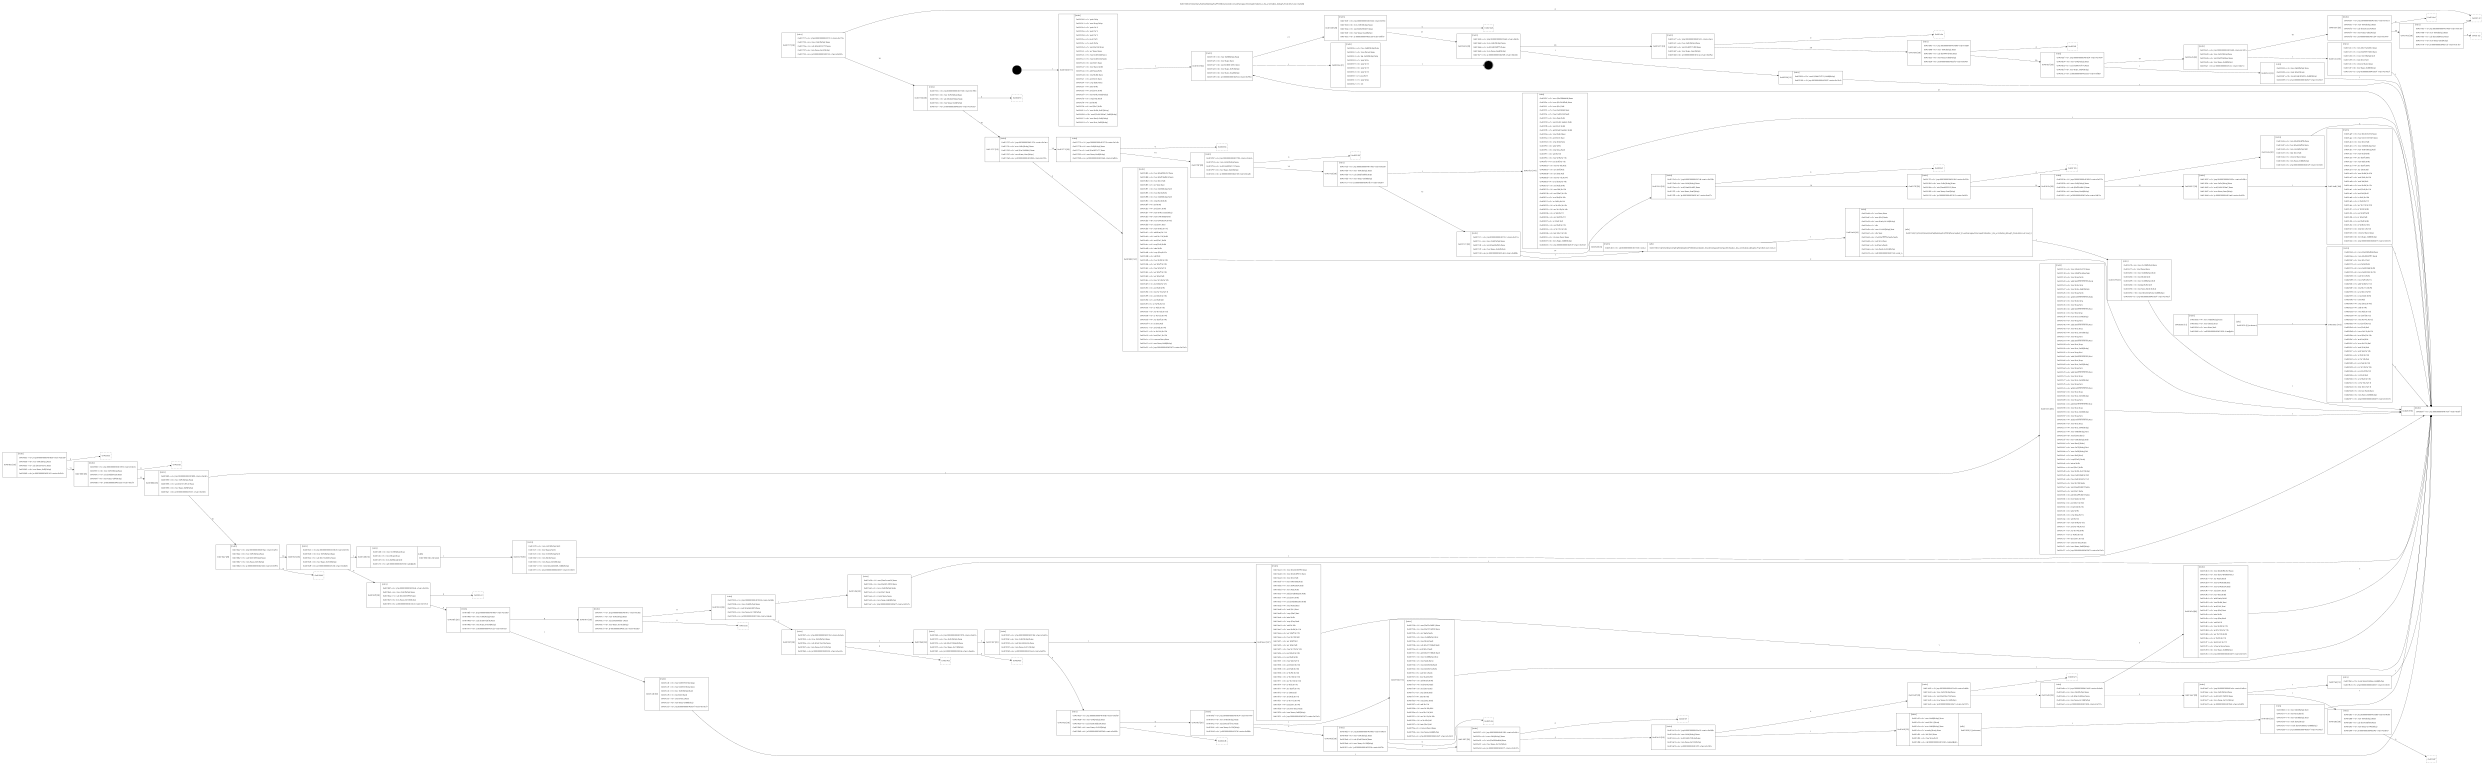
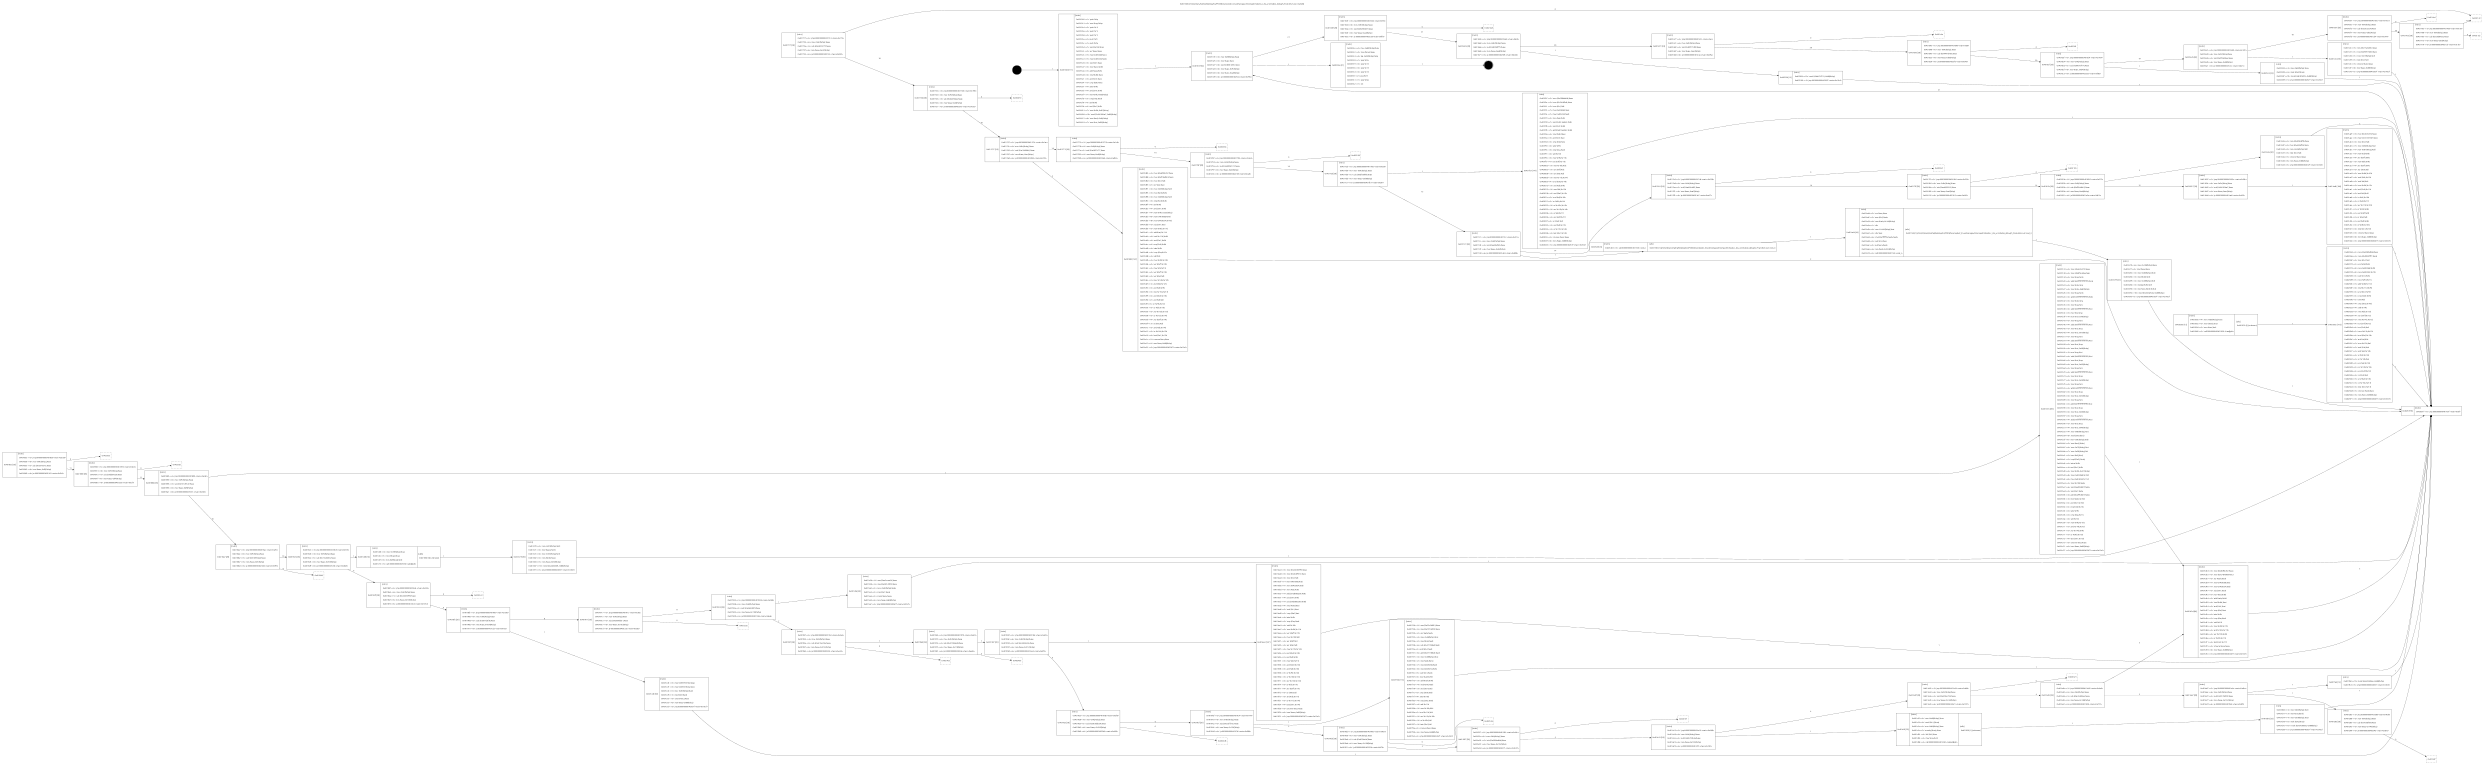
(2252, 415) -> (2144, 510)
